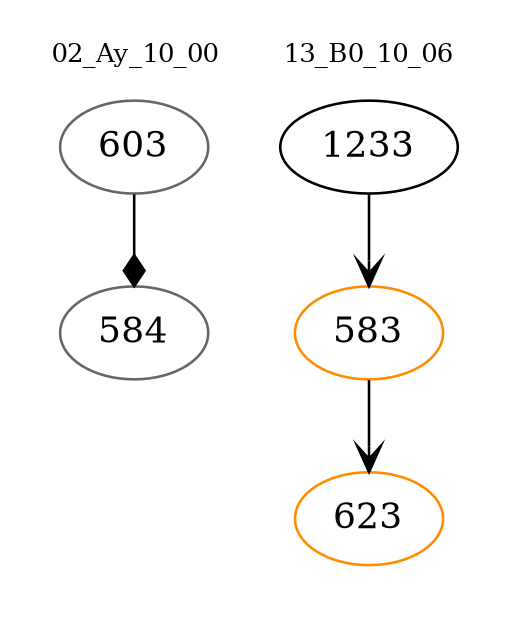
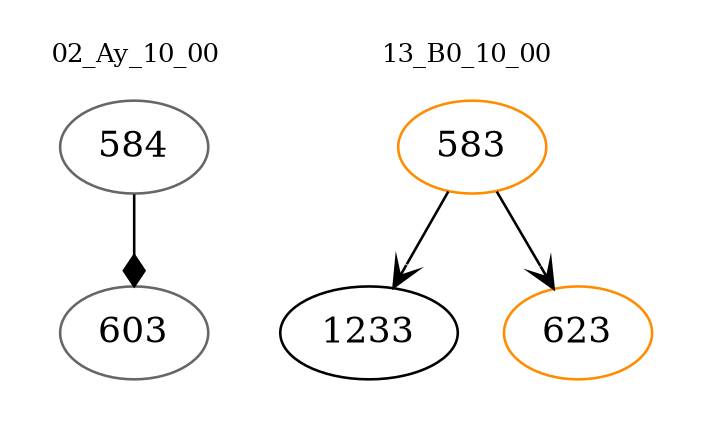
(369, 55) -> (467, 55)
(134, 225) -> (134, 225)
(369, 227) -> (428, 228)
